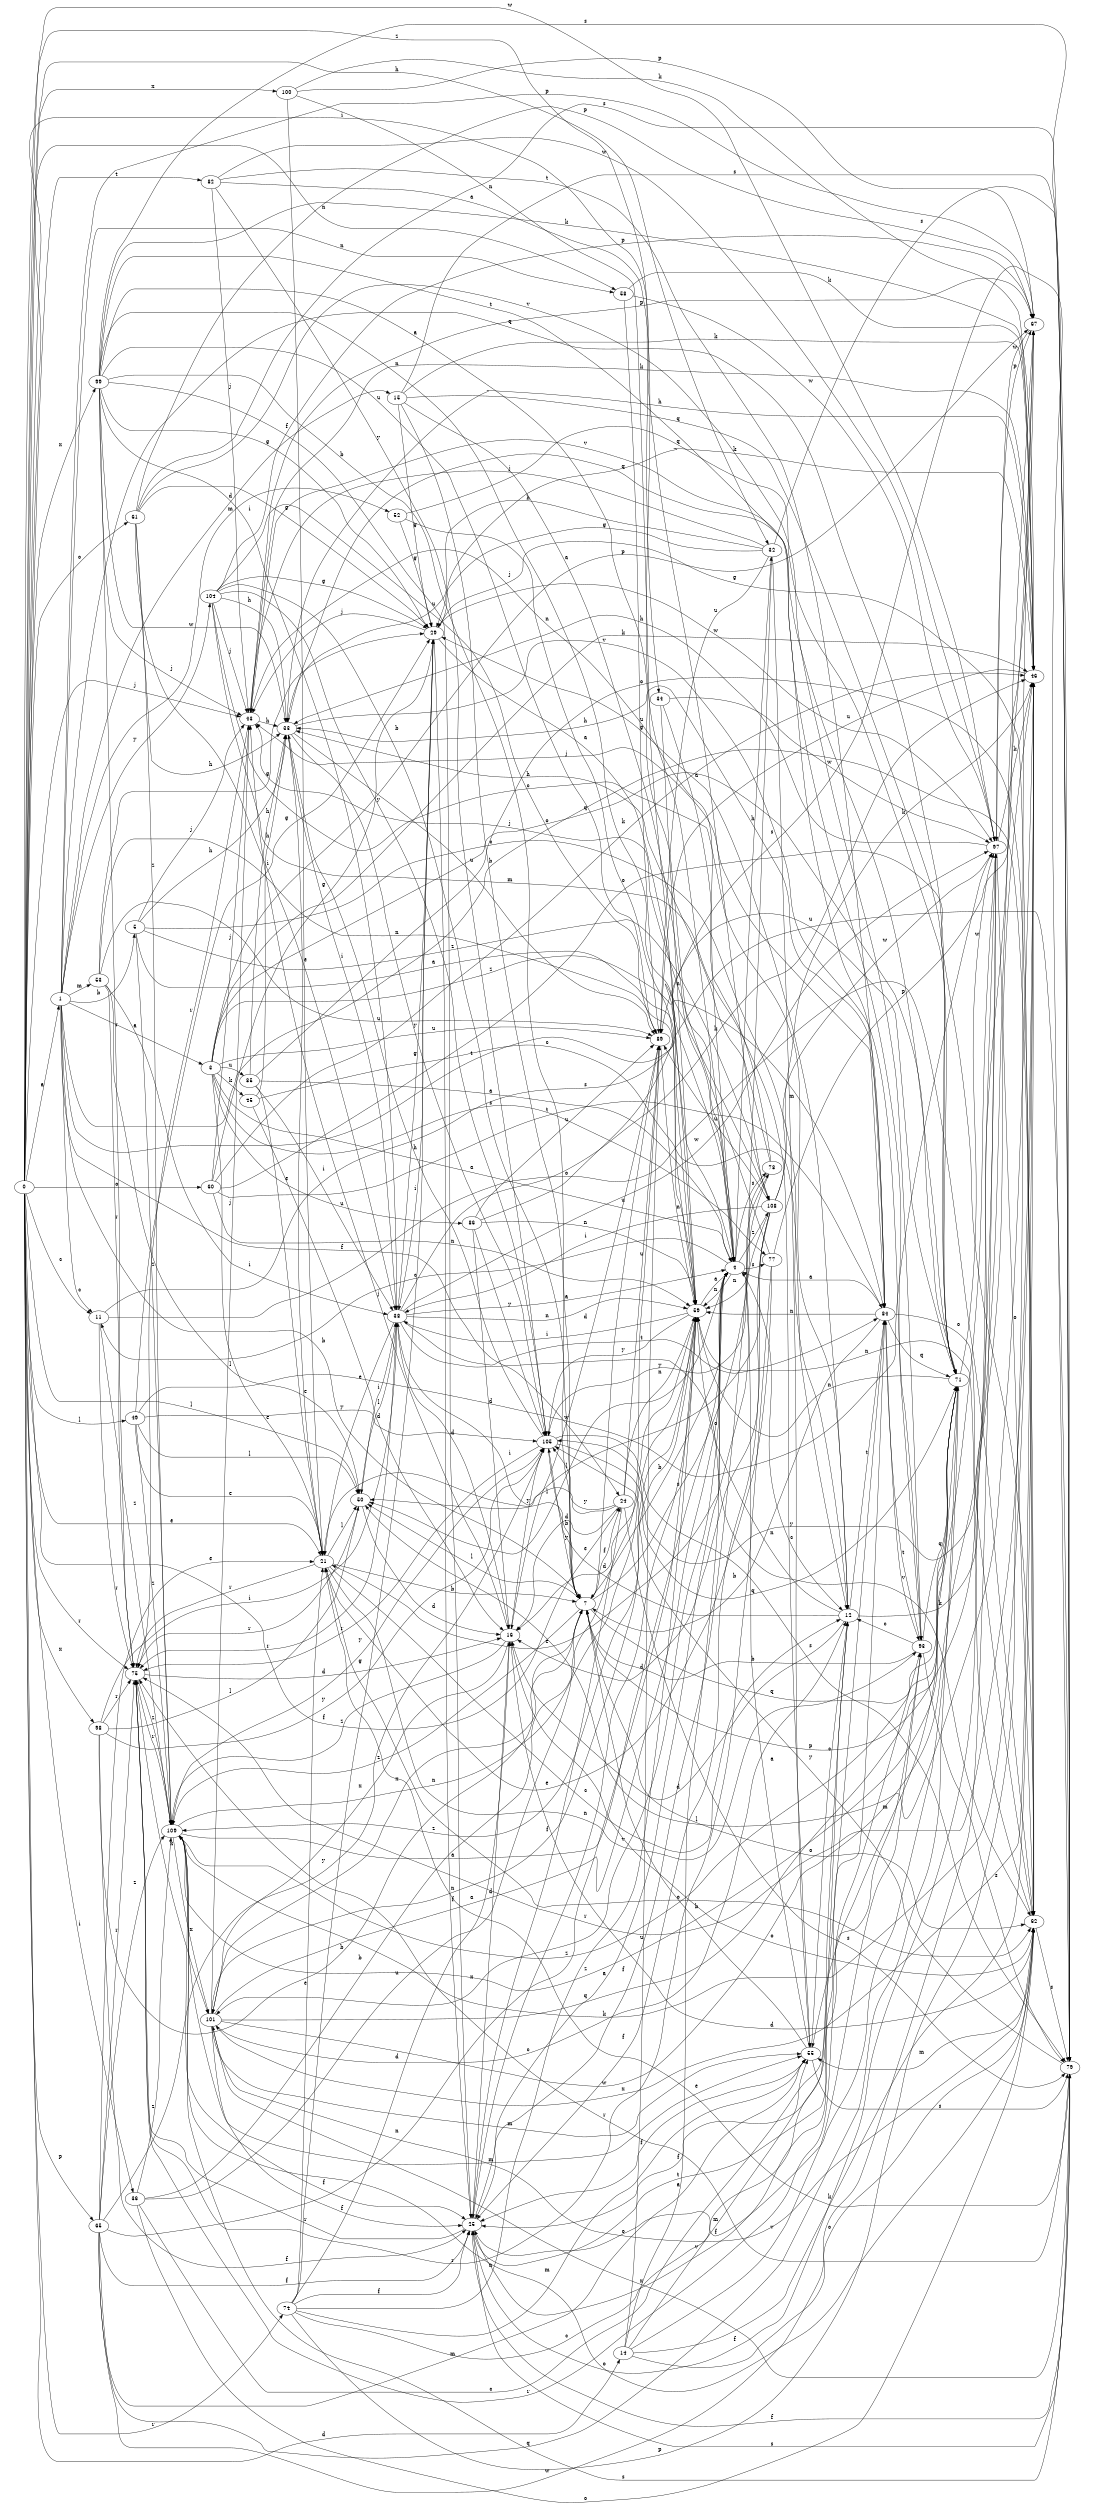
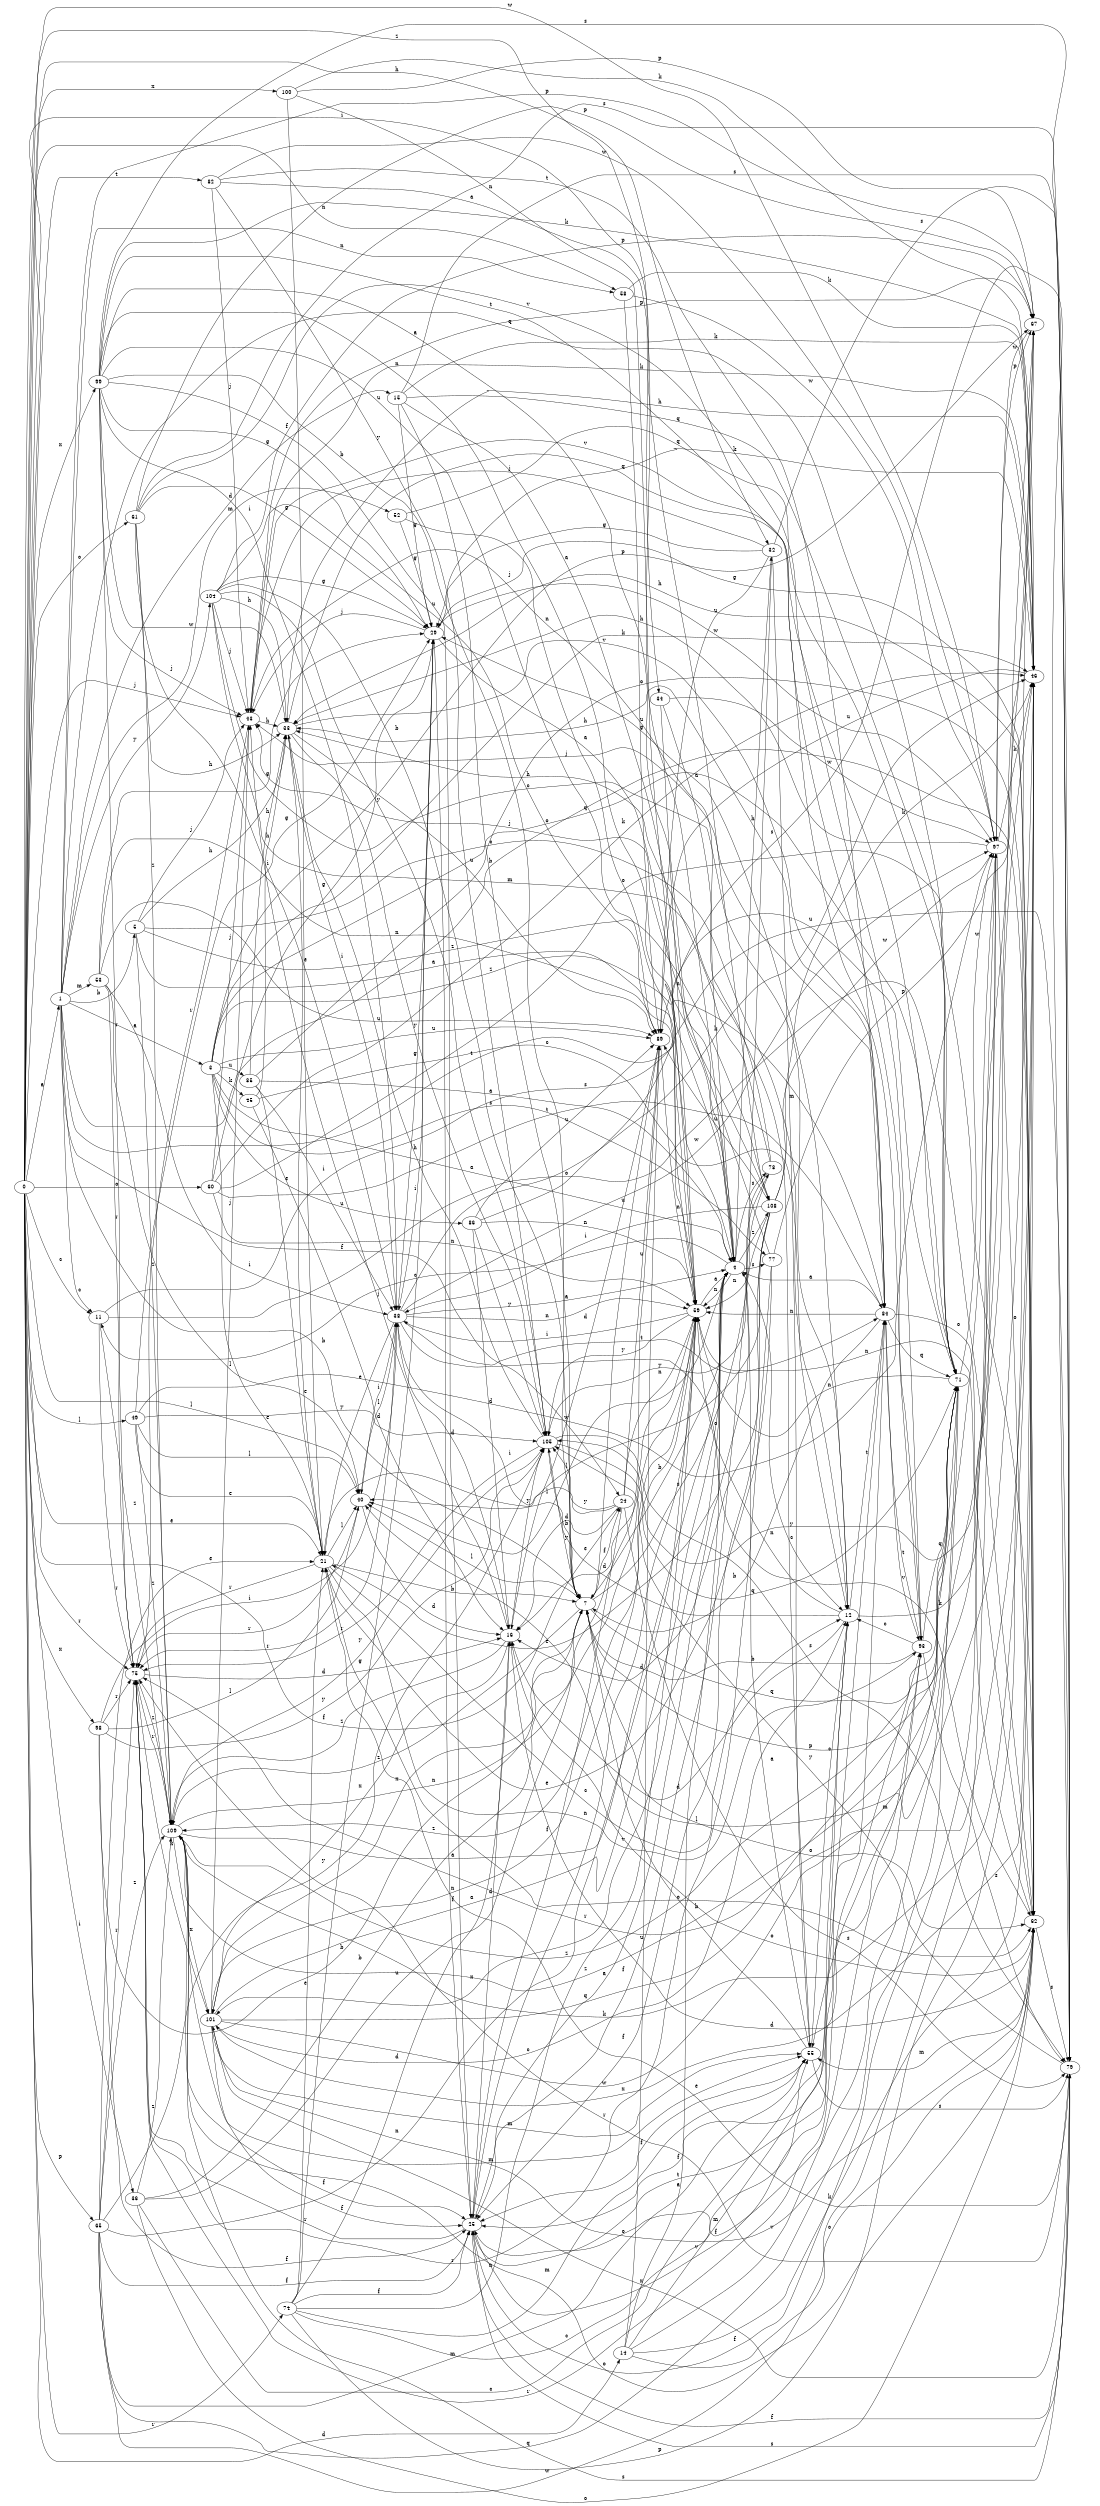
(481, 509) -> (1008, 730)
(360, 1500) -> (360, 1500)
